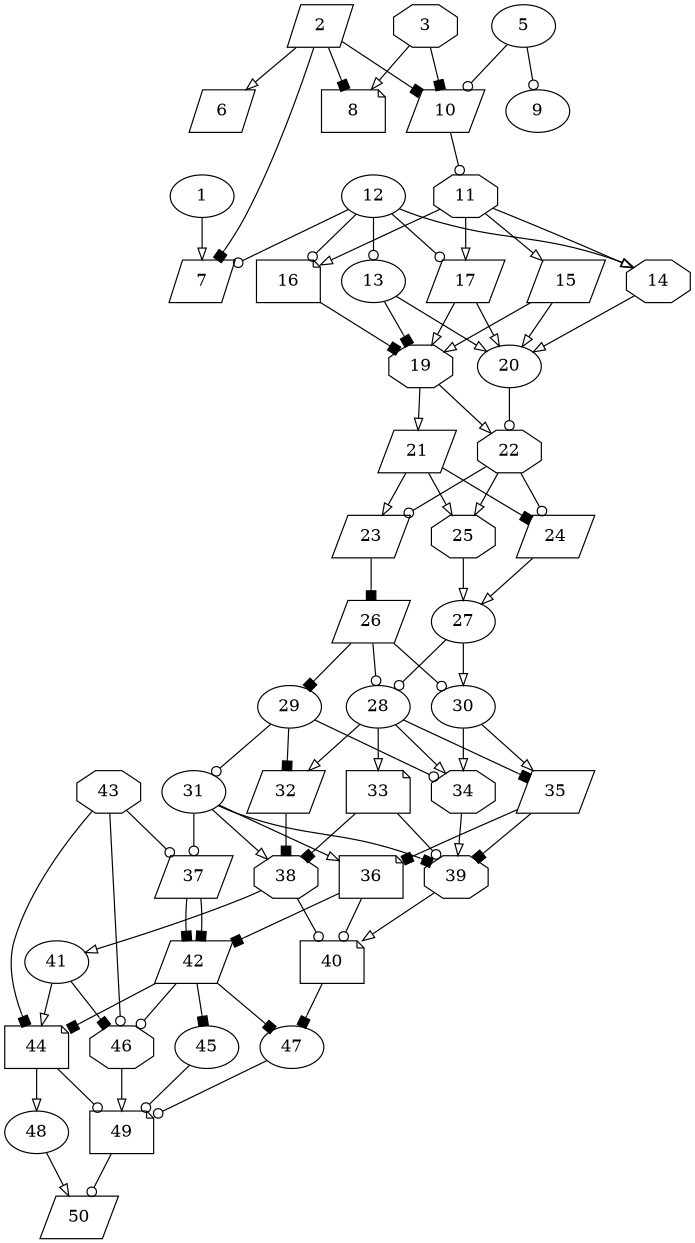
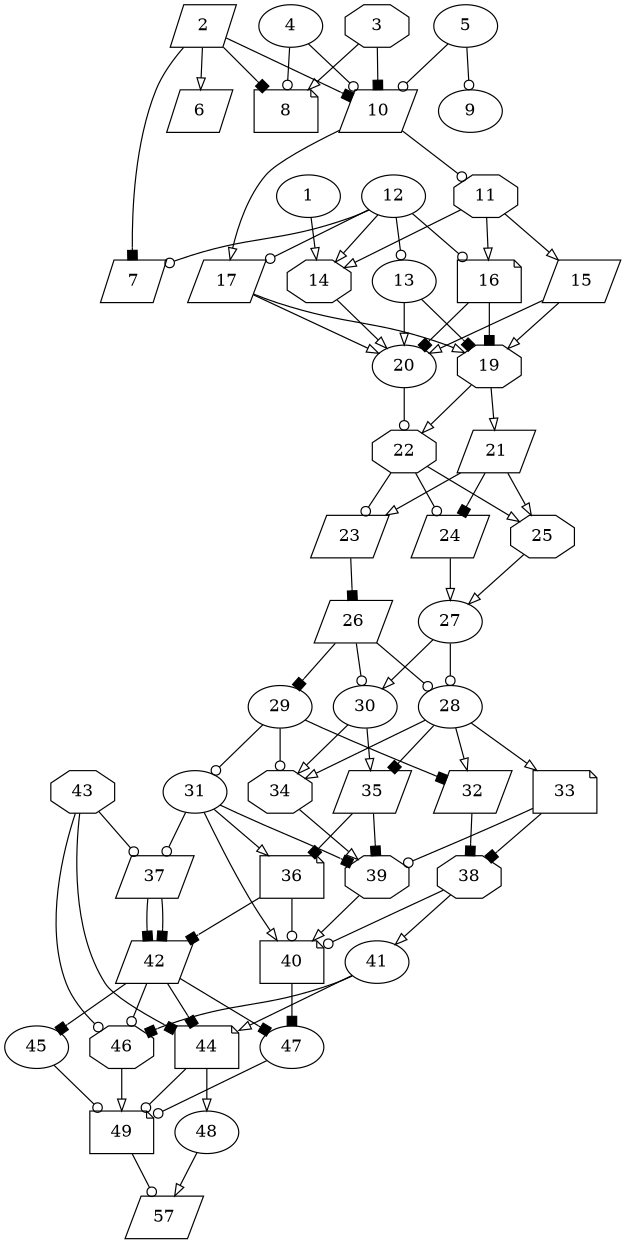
none -> (291, 26)
(202, 233) -> (313, 233)
(466, 236) -> (268, 173)
none -> (452, 319)
(235, 830) -> (235, 873)
(79, 1217) -> (164, 1217)
